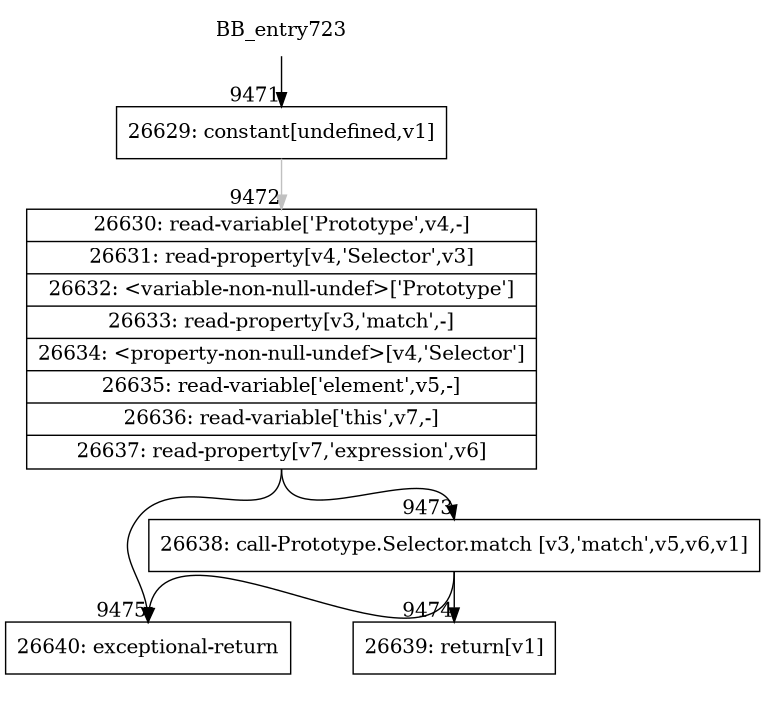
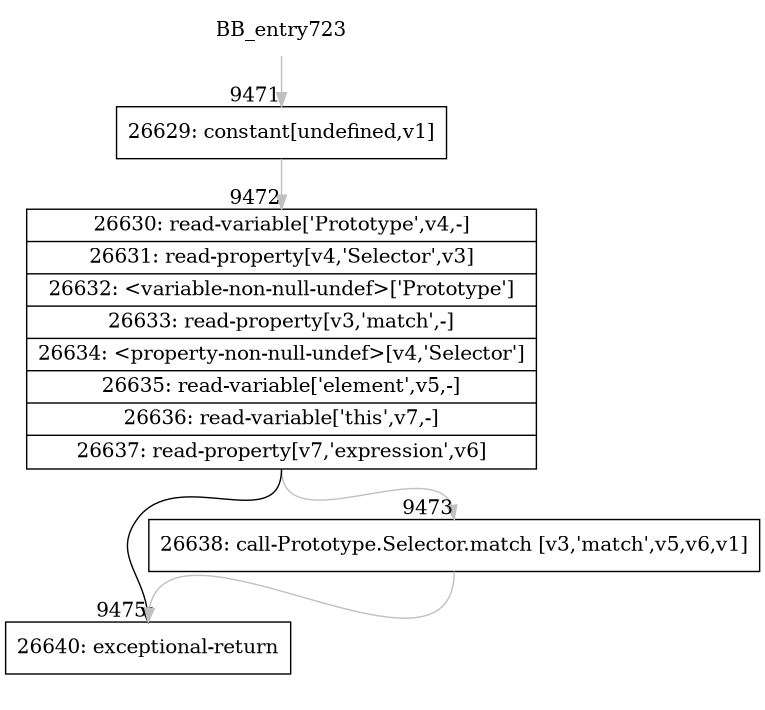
(282, 74) -> (282, 74)
(361, 495) -> (361, 495)
(308, 599) -> (308, 599)
(454, 648) -> none
